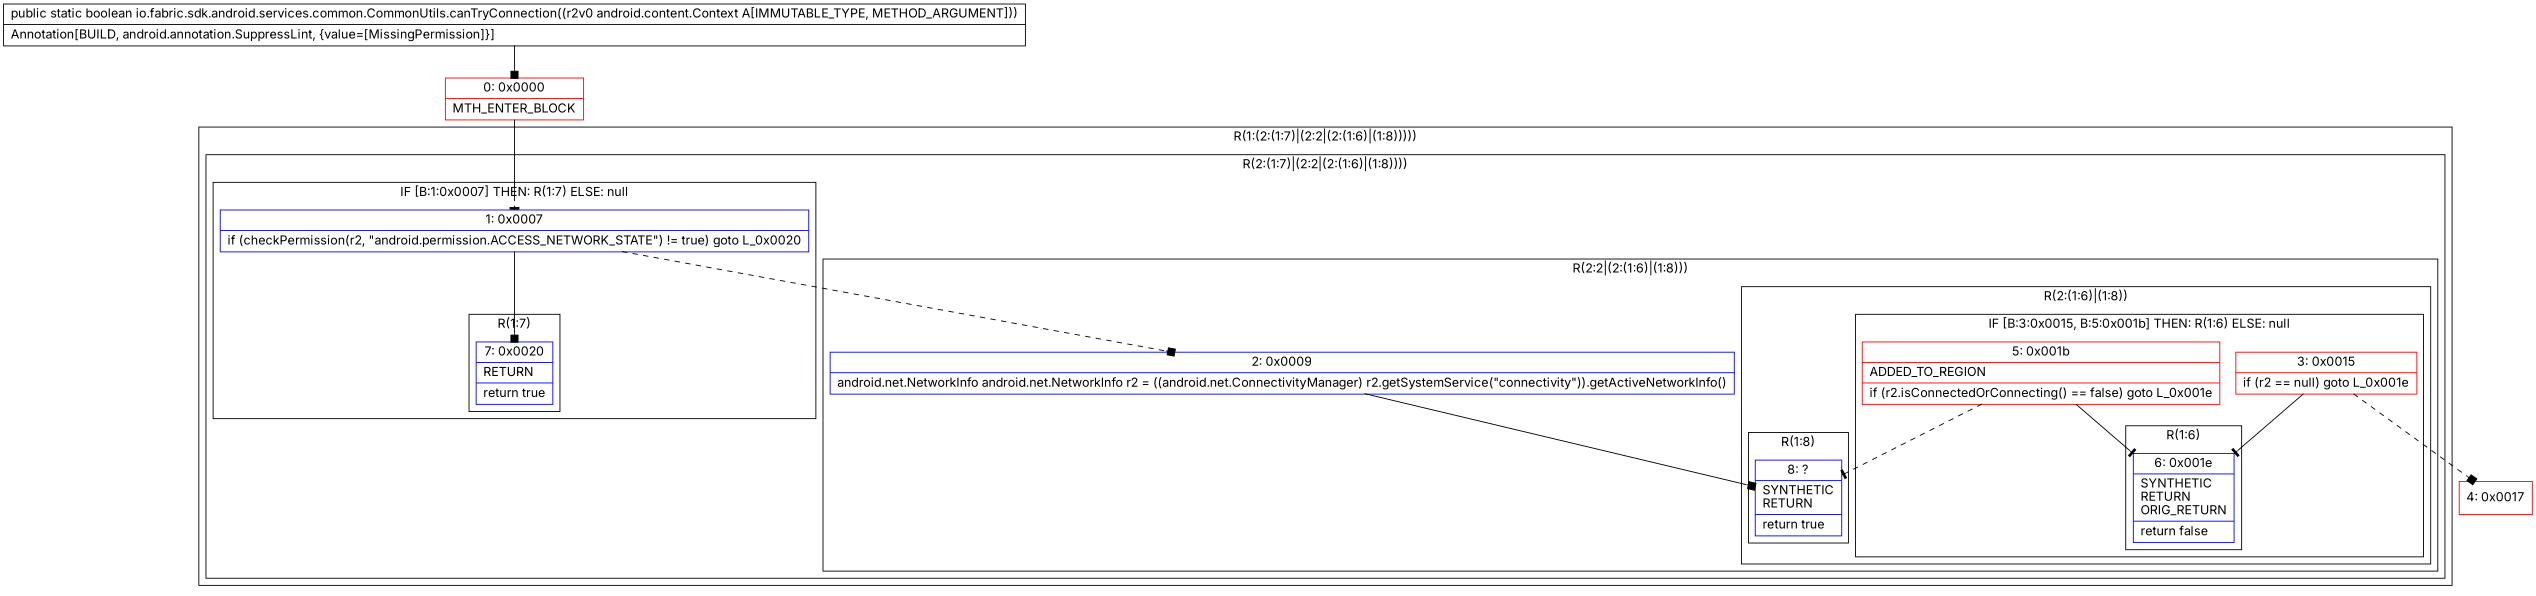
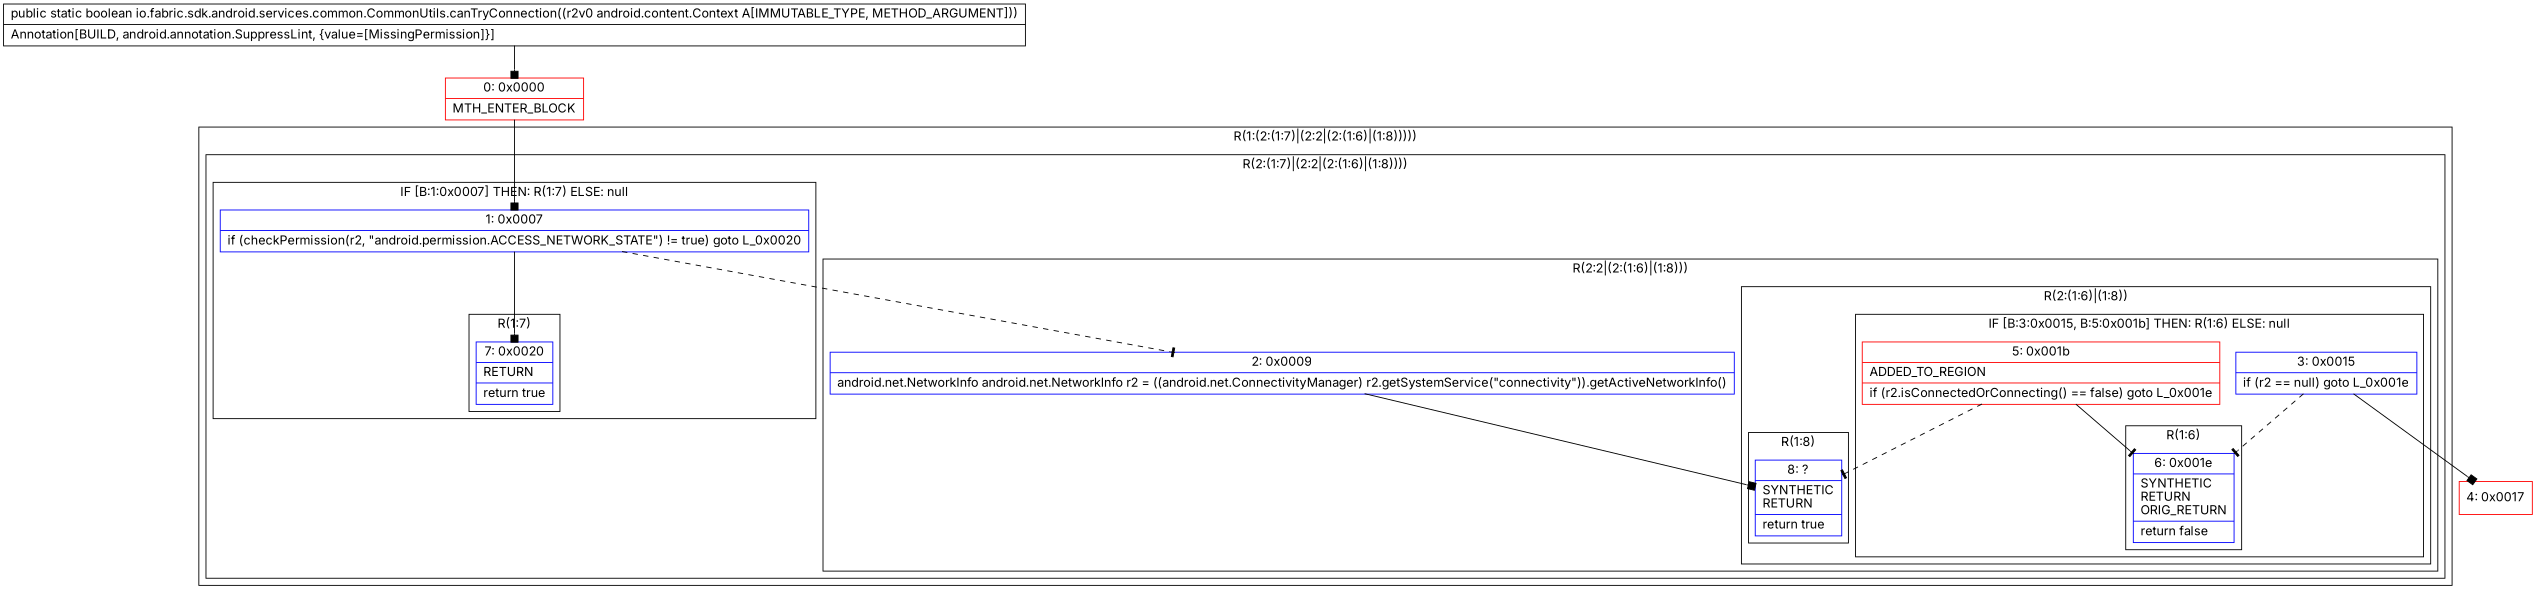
(514, 160) -> (514, 160)
(896, 302) -> (896, 302)
(2326, 373) -> (2326, 373)
(2271, 422) -> (2271, 422)
(2411, 435) -> (2411, 435)
